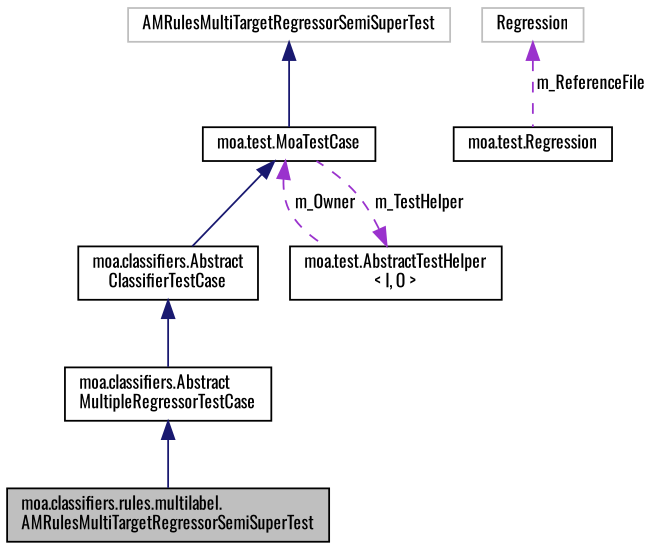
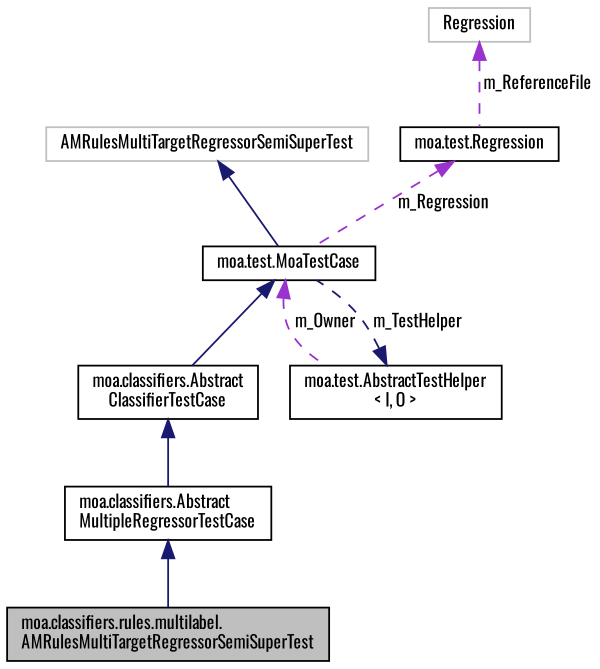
(353, 190) -> (353, 309)
none -> (376, 209)
